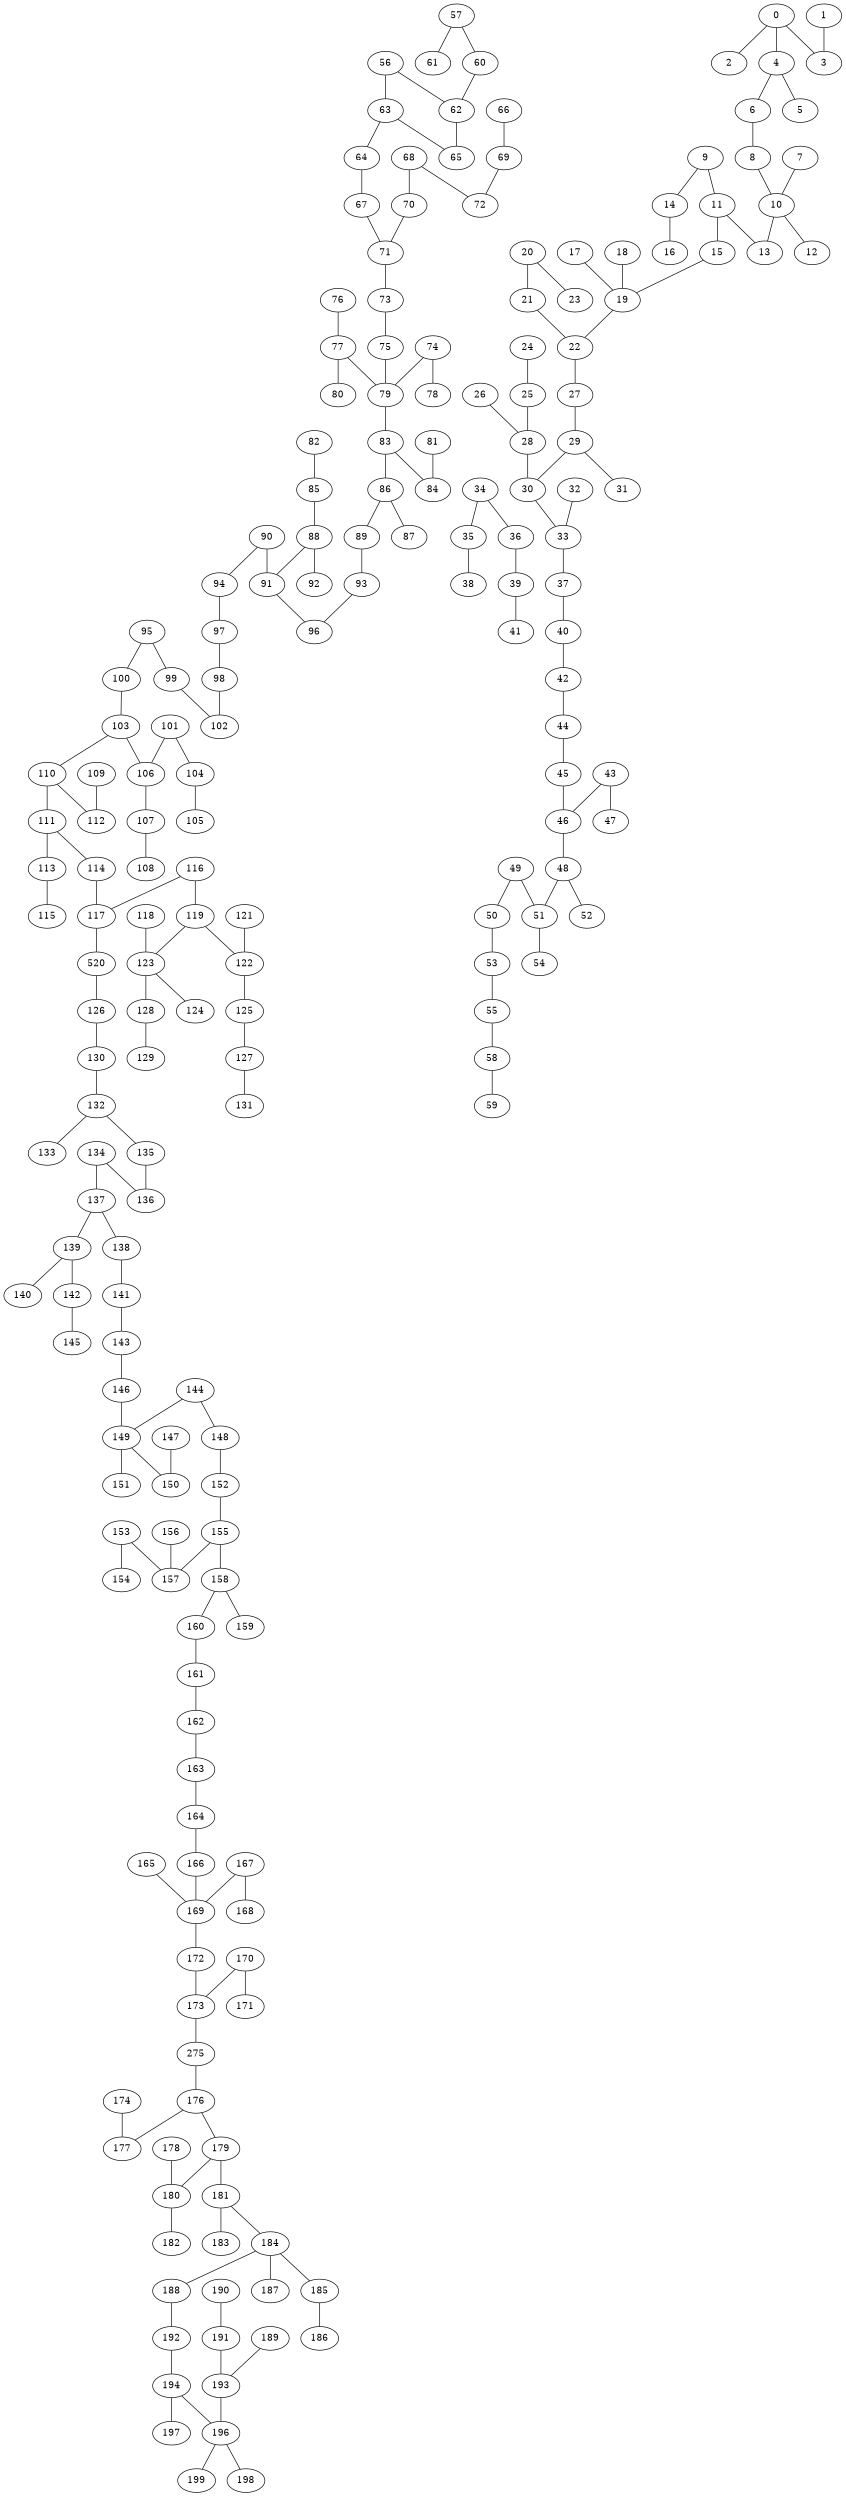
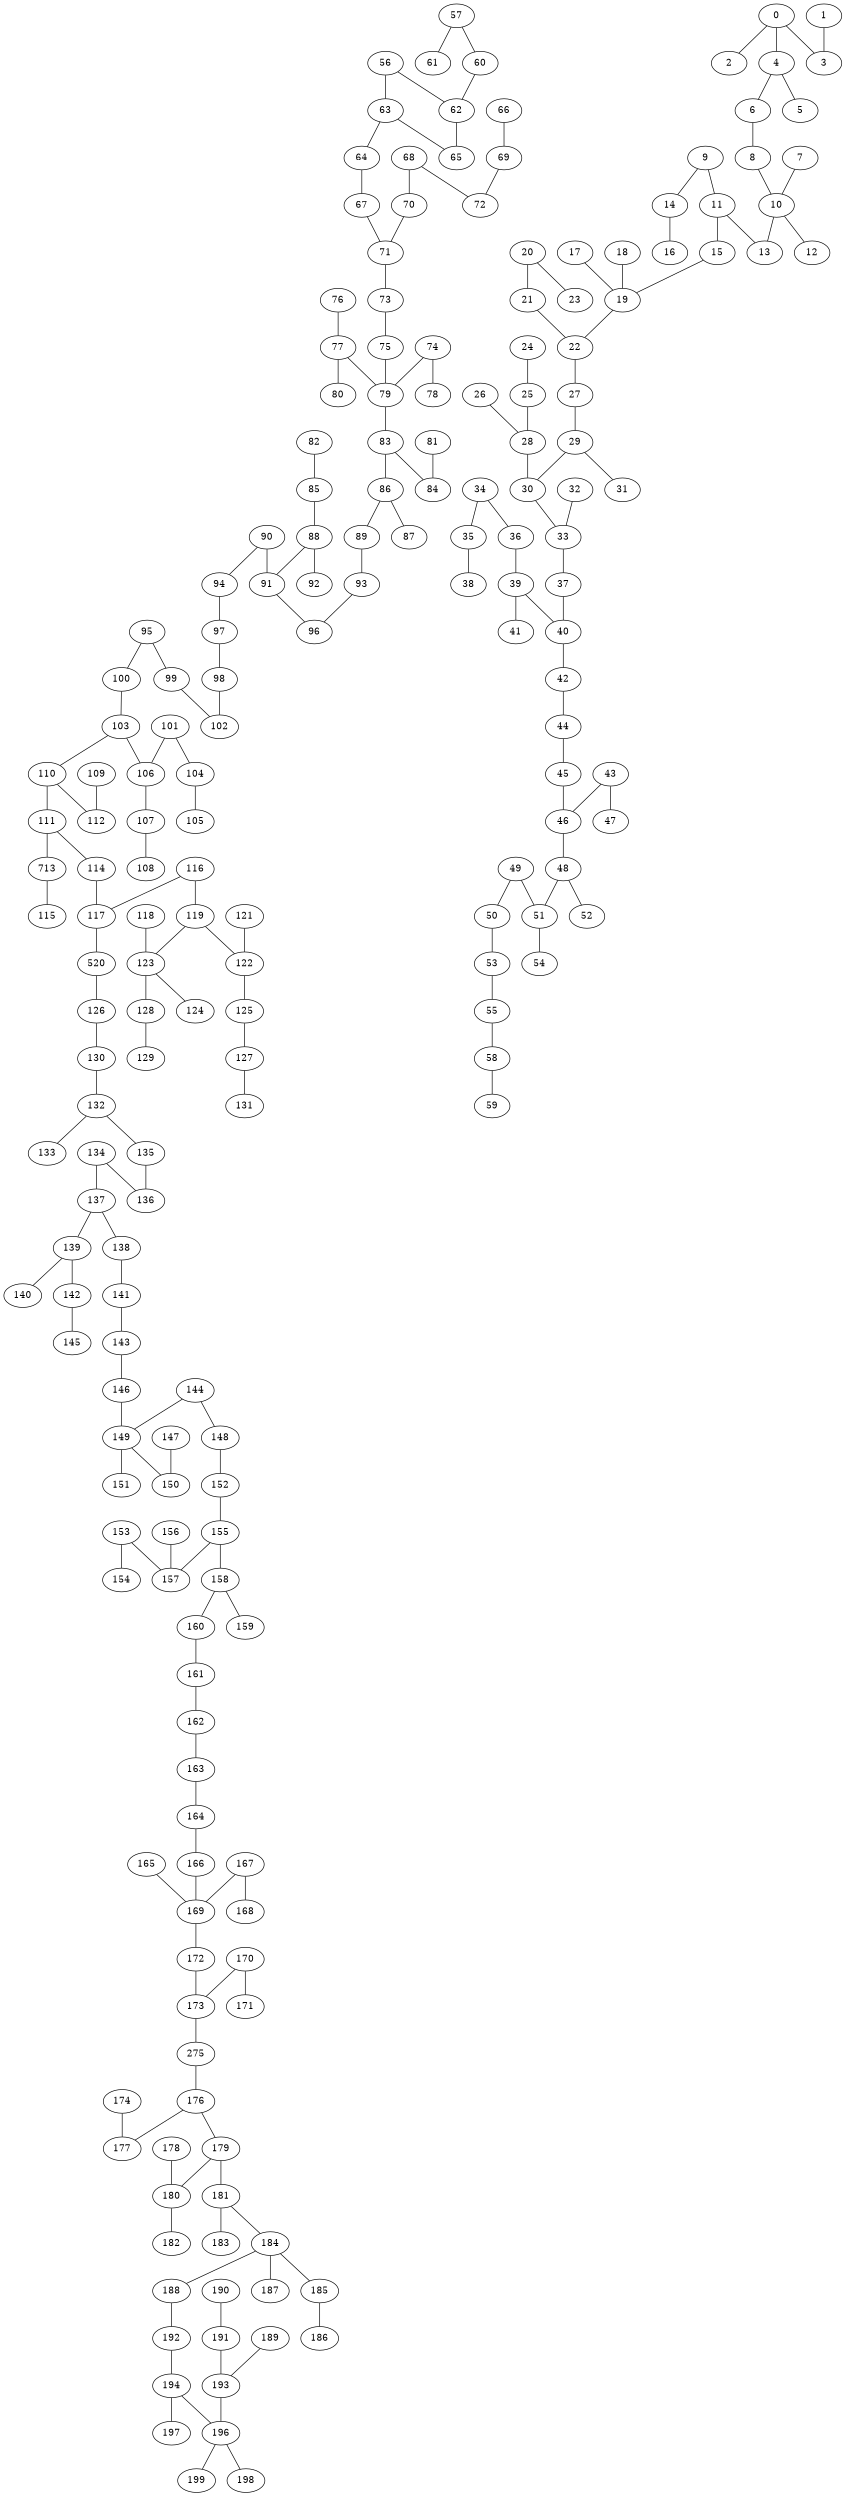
none -> (539, 608)
(47, 869) -> (47, 869)
